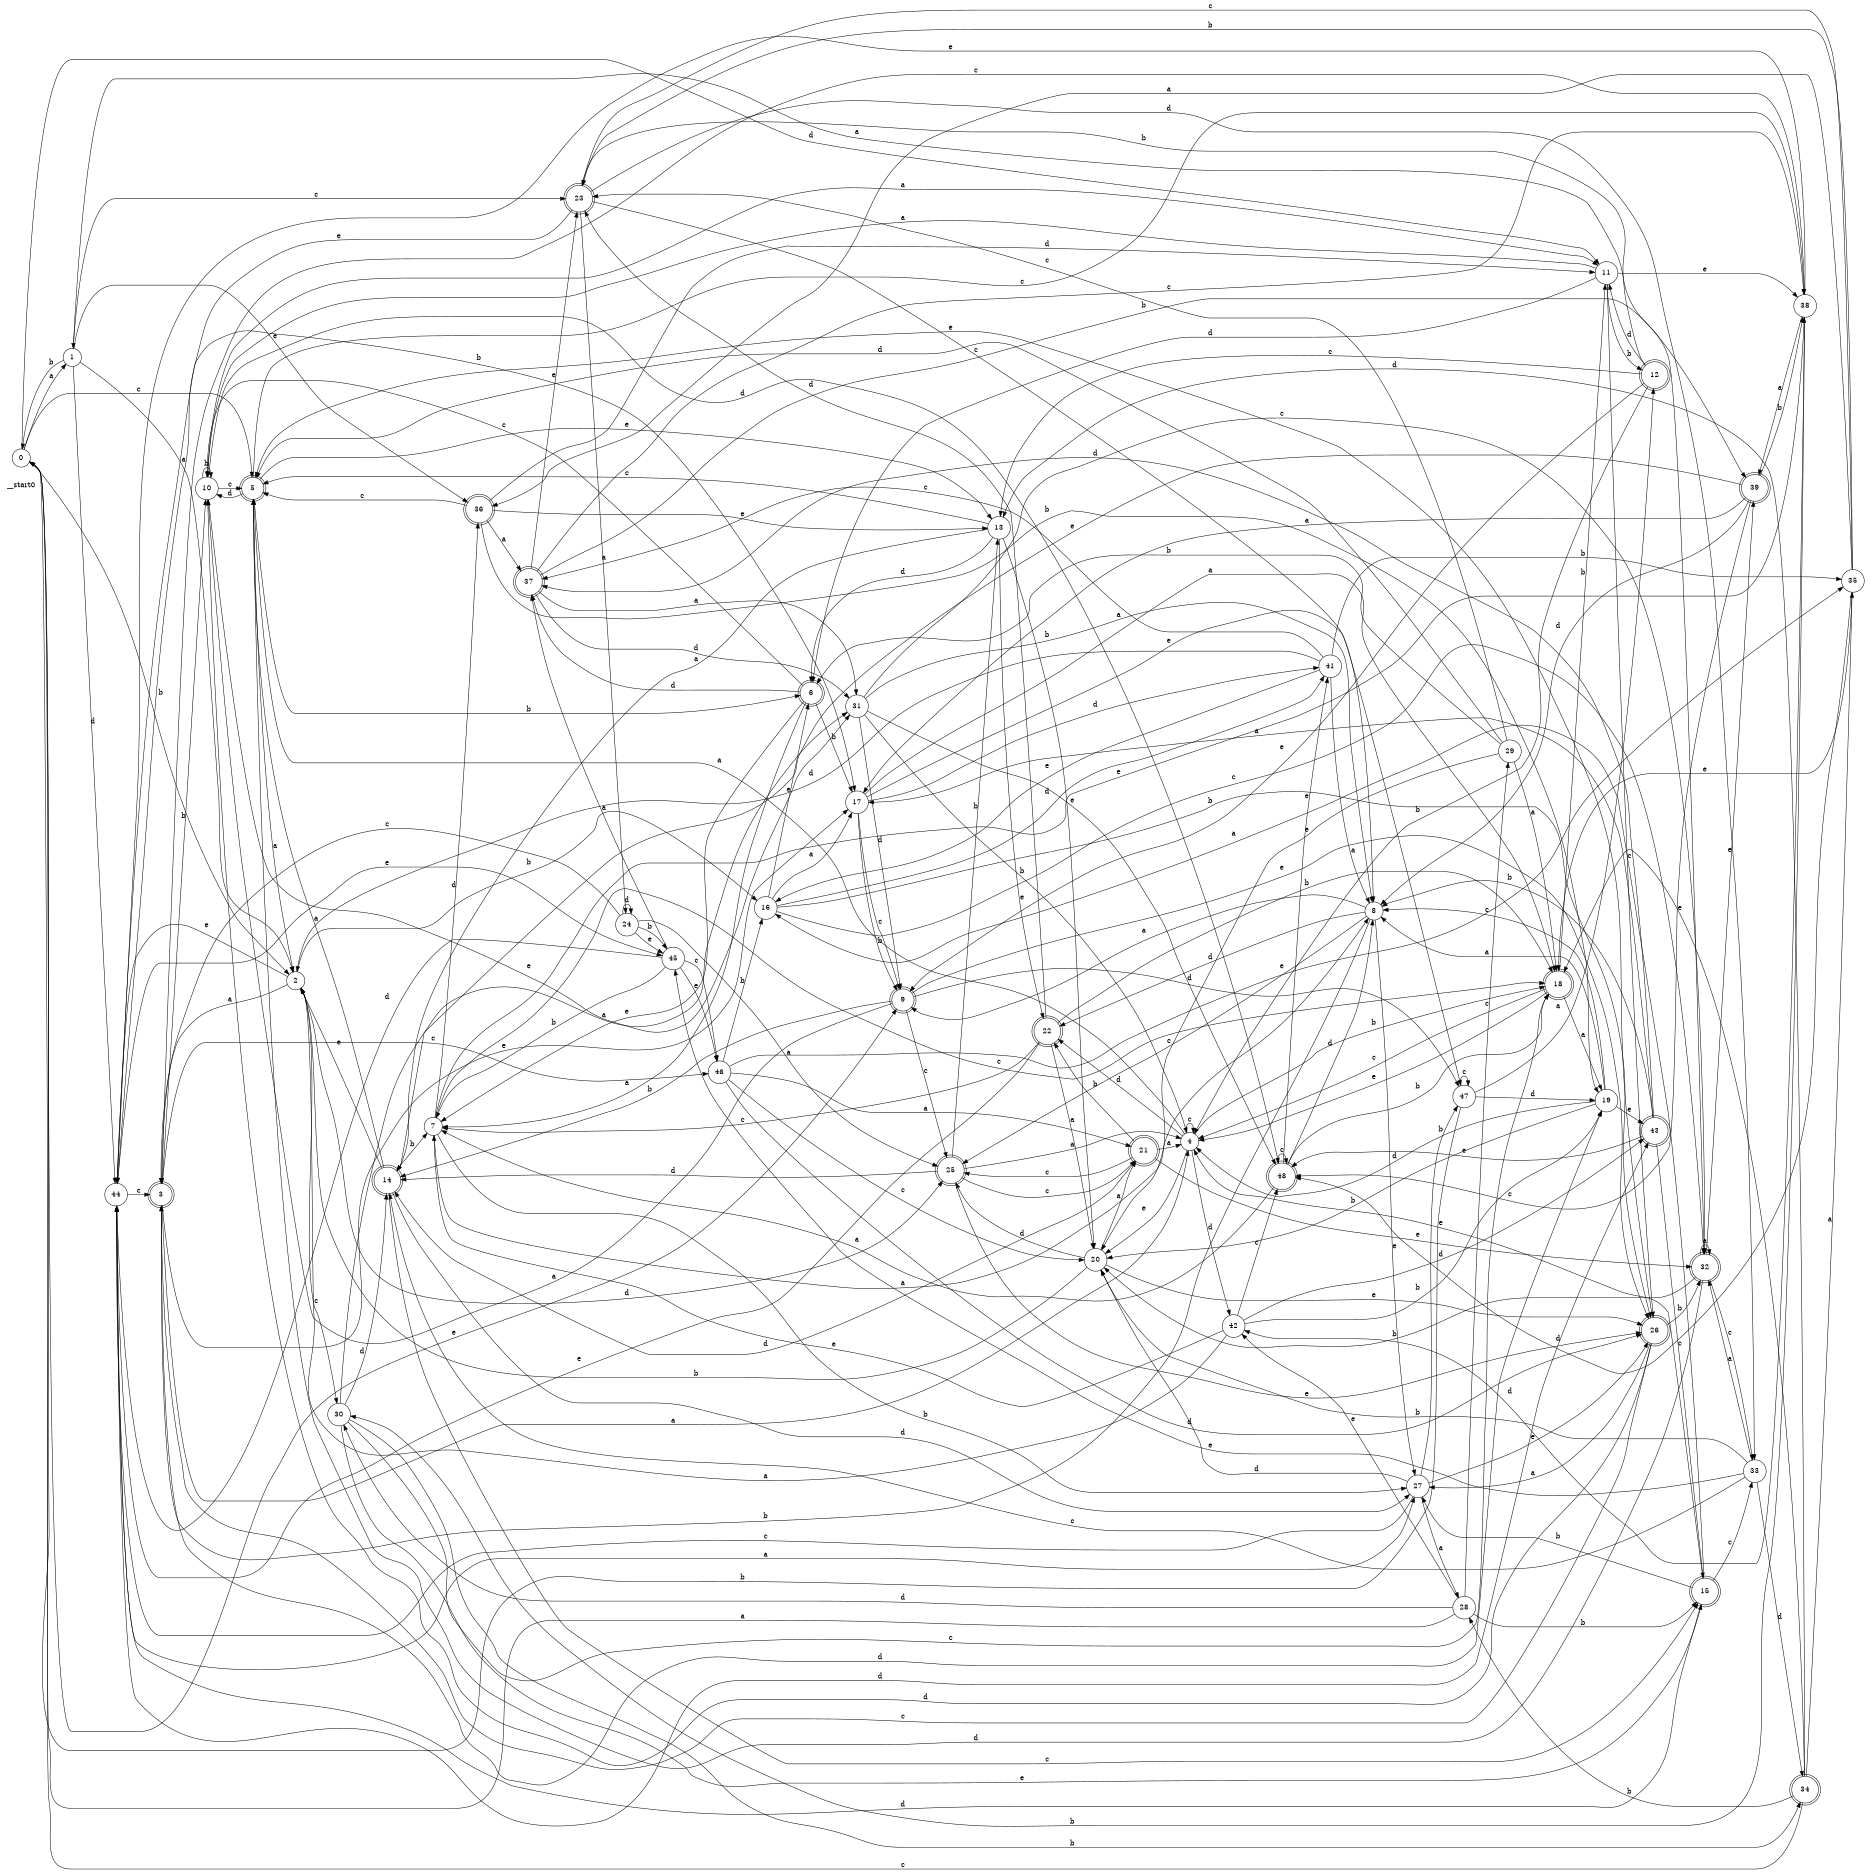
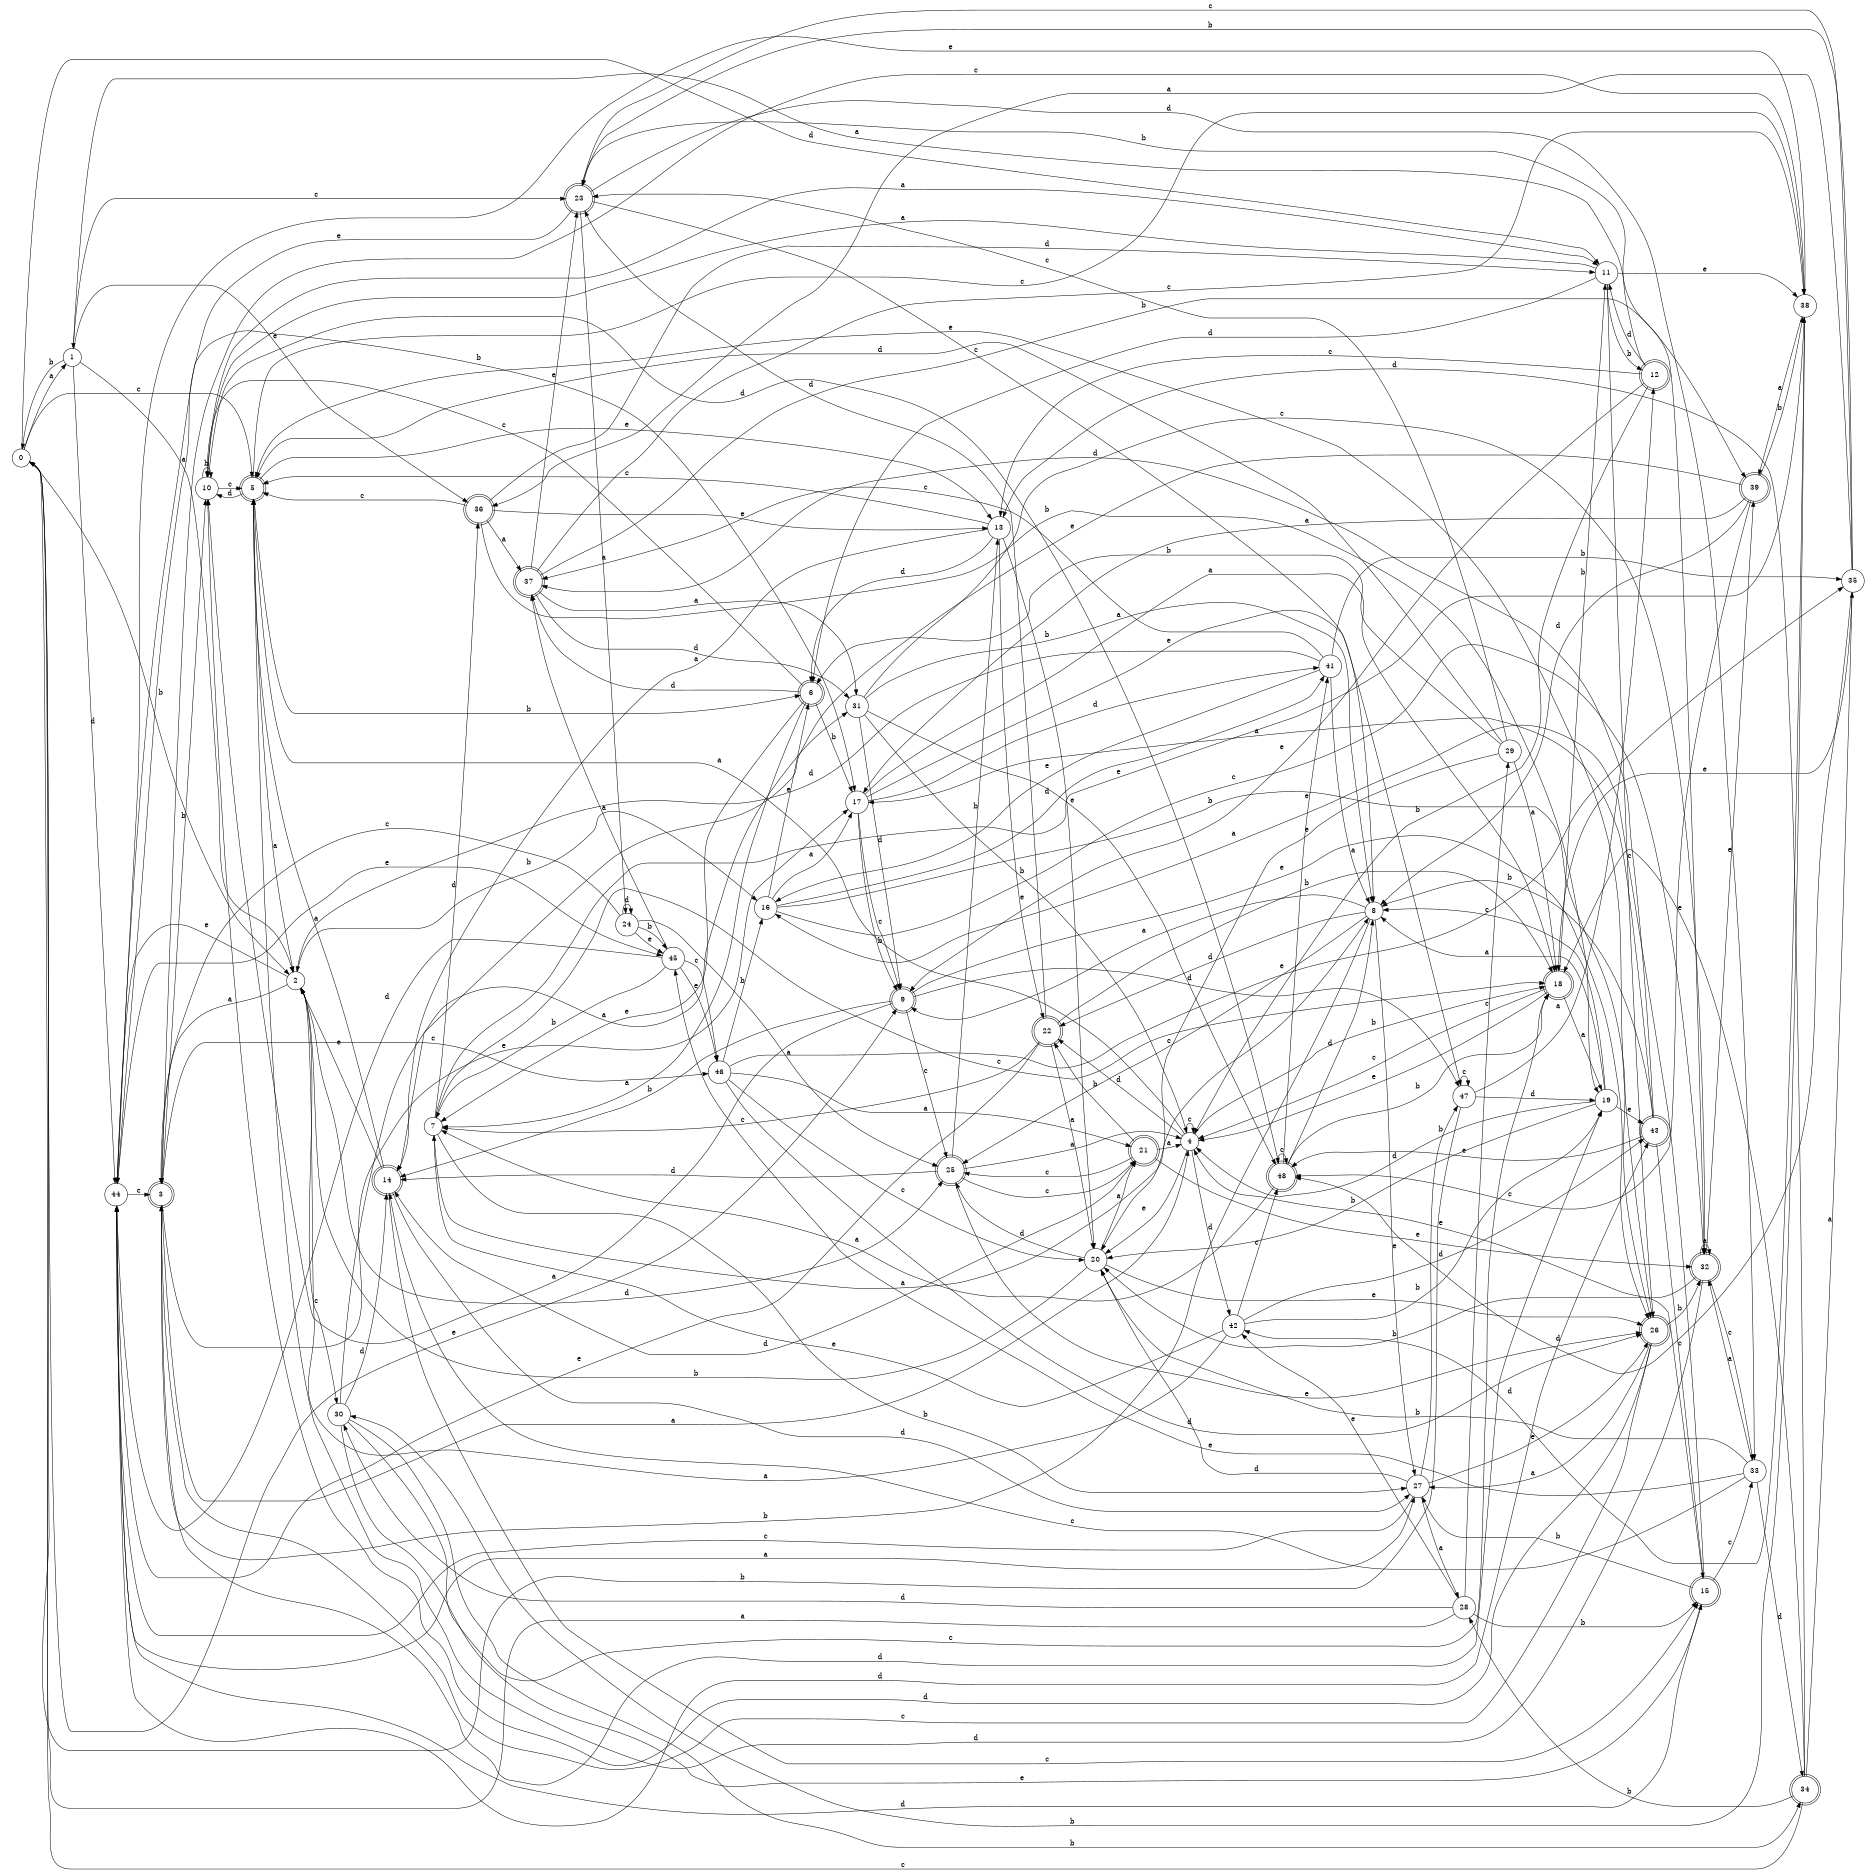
(21, 485) -> none
(464, 947) -> none
(410, 1154) -> none
